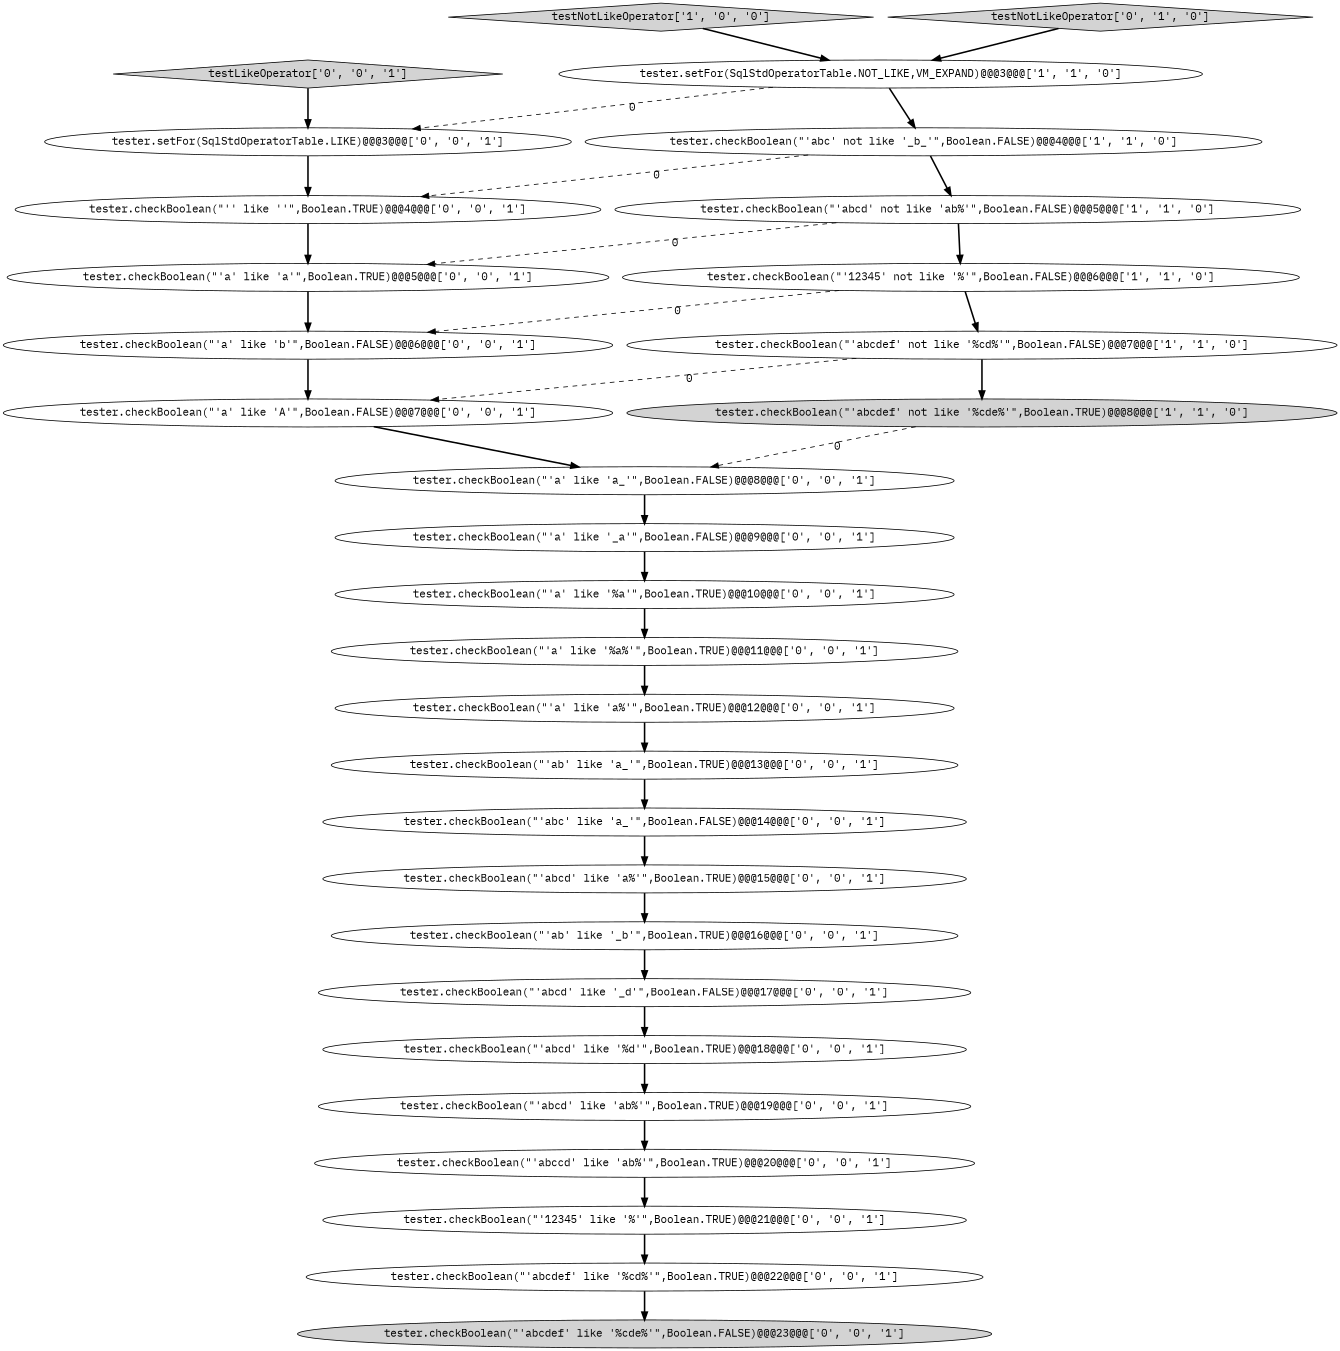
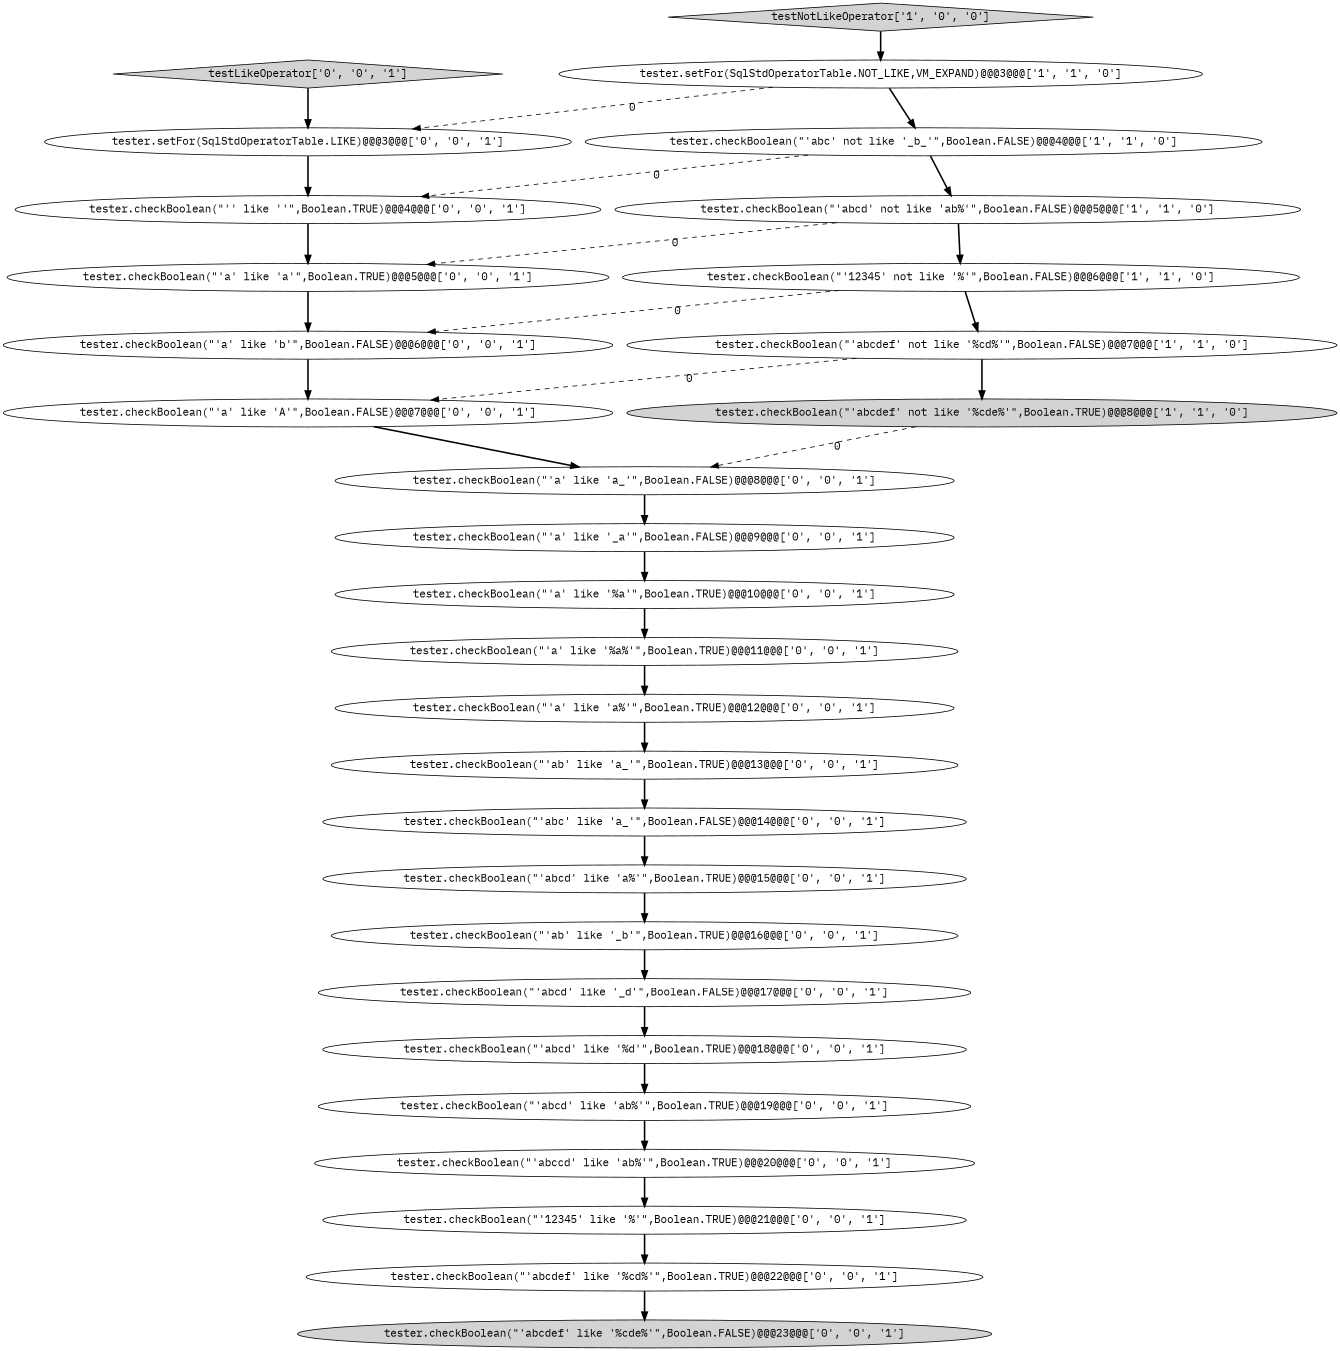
(1100, 17) -> none
